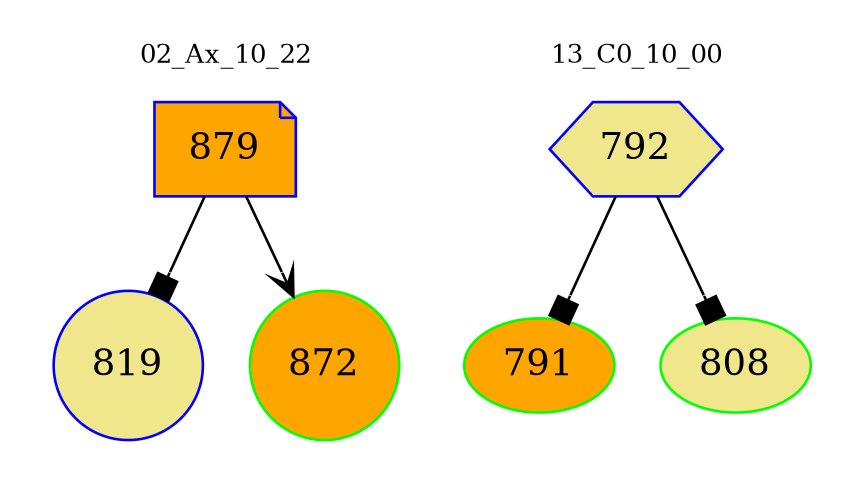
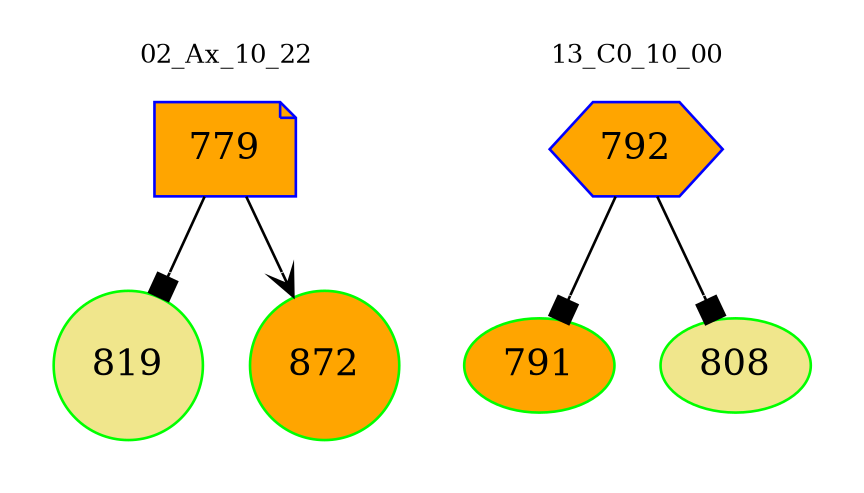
(225, 149) -> (225, 149)
(636, 149) -> (636, 149)
(128, 365) -> (128, 365)
